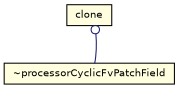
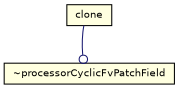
(96, 49) -> (82, 40)
